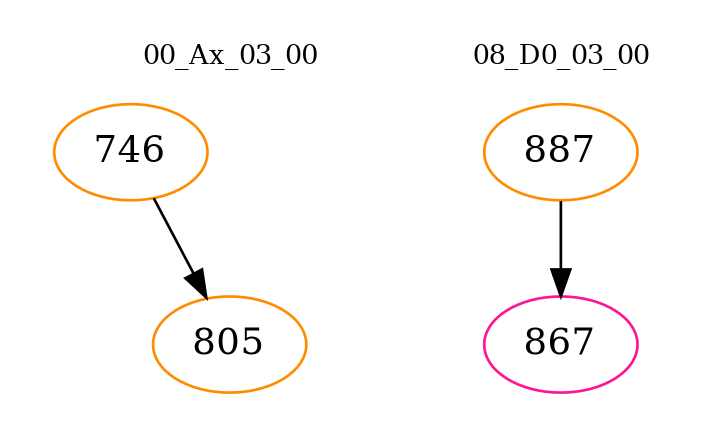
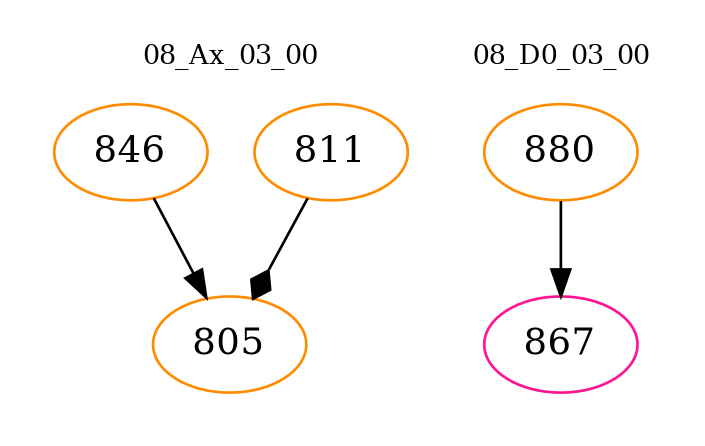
(231, 57) -> (231, 57)
(131, 152) -> (131, 152)
none -> (331, 152)
(561, 152) -> (561, 152)
